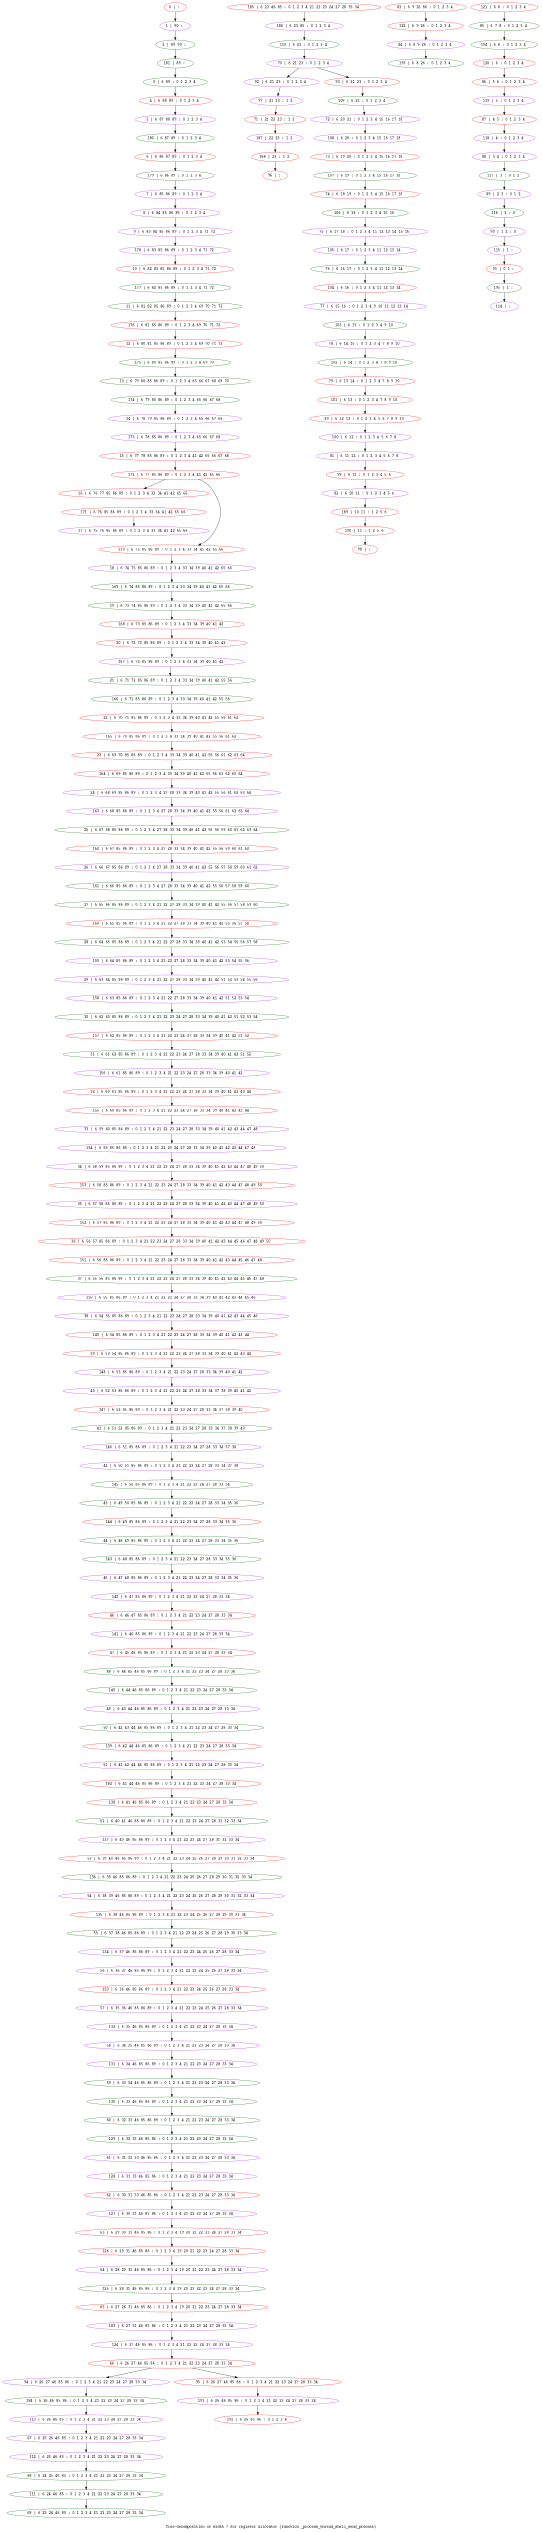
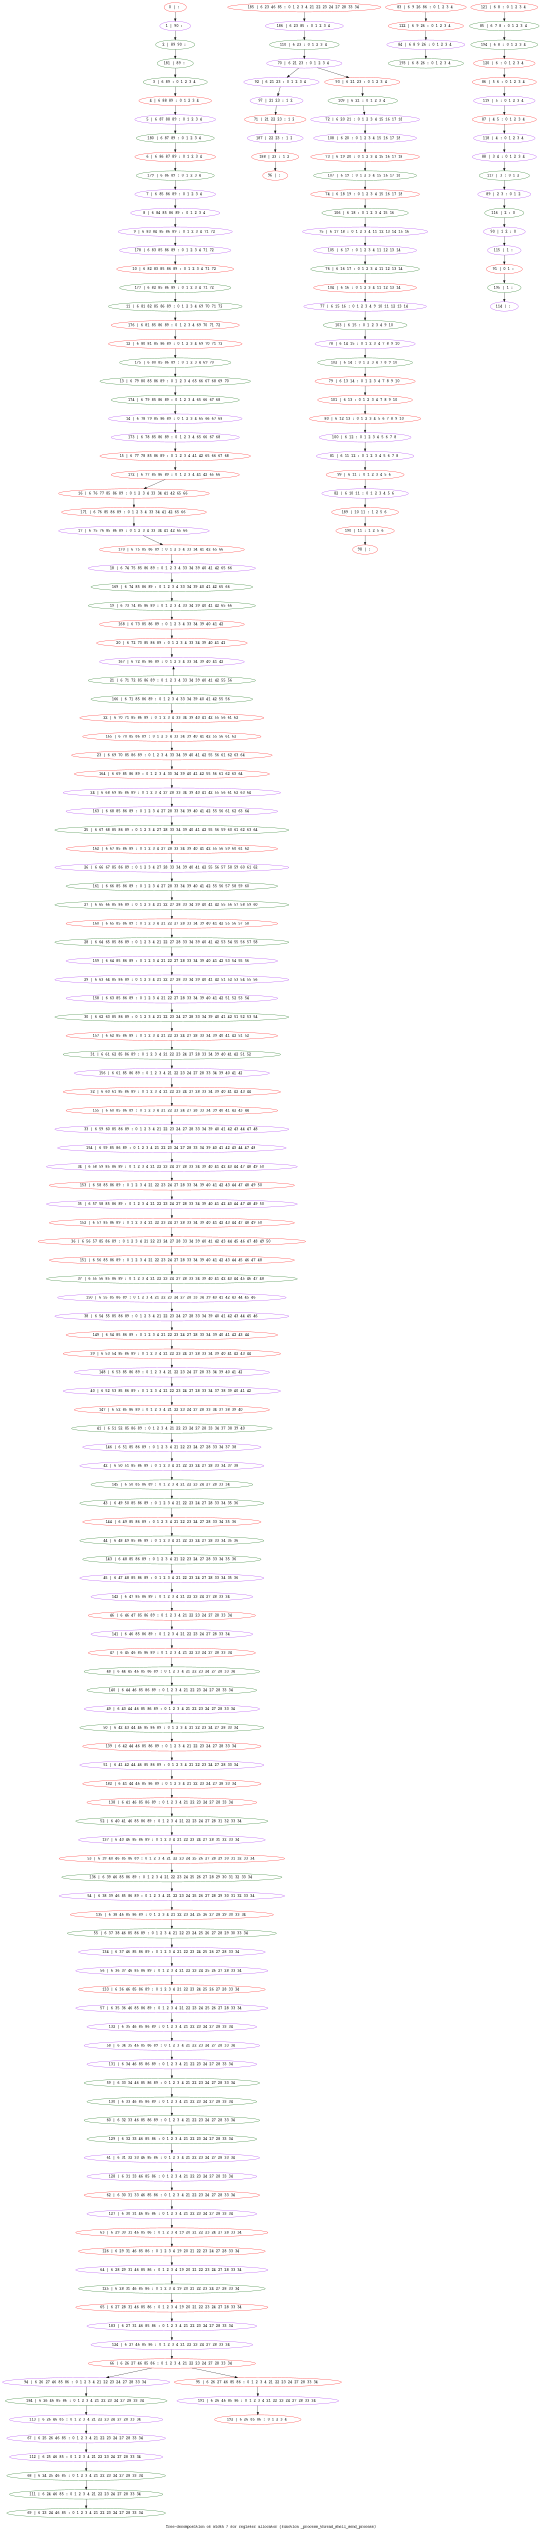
none -> (134, 502)
(220, 511) -> (152, 540)
(170, 670) -> (174, 672)
